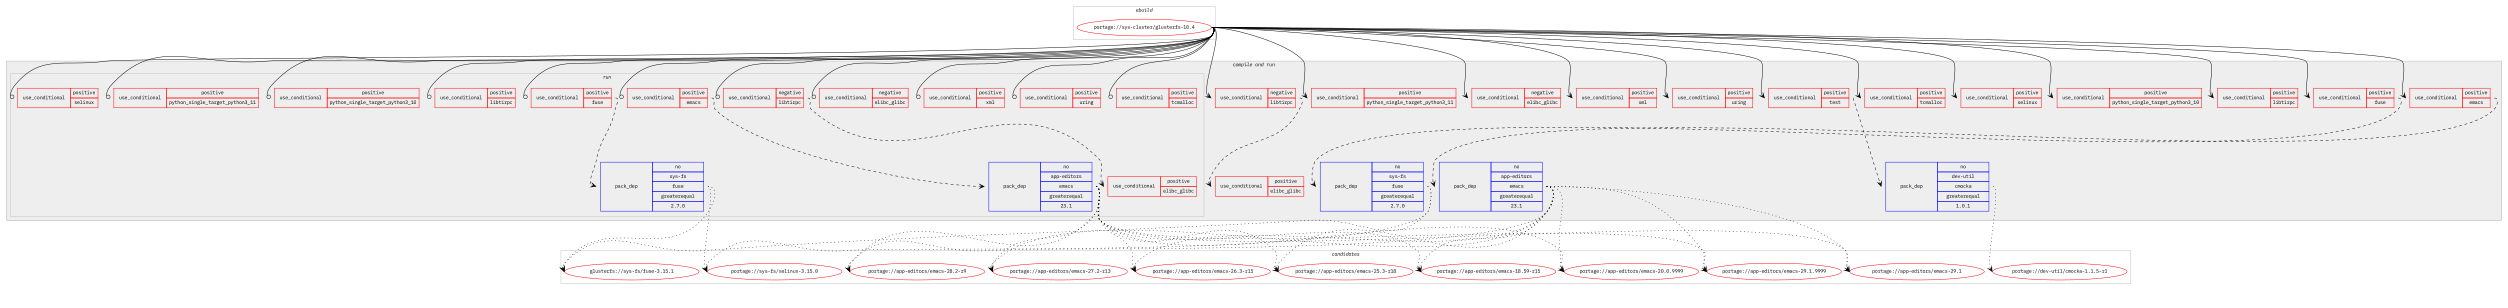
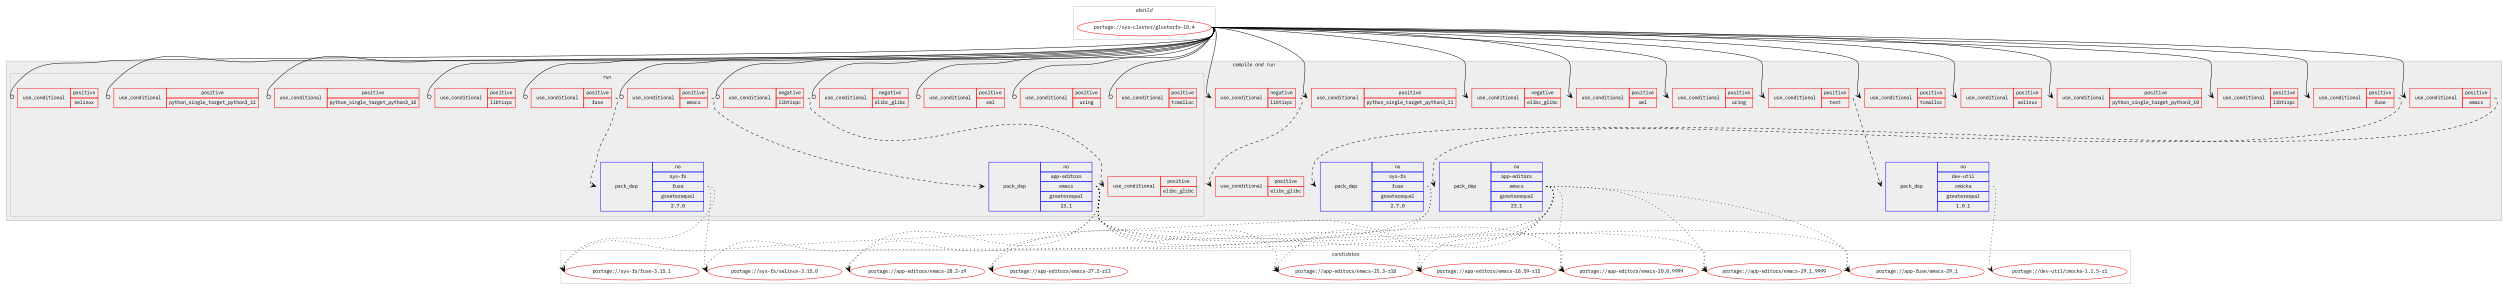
(632, 272) -> (632, 272)
(1203, 272) -> none
(1917, 272) -> (1917, 272)
